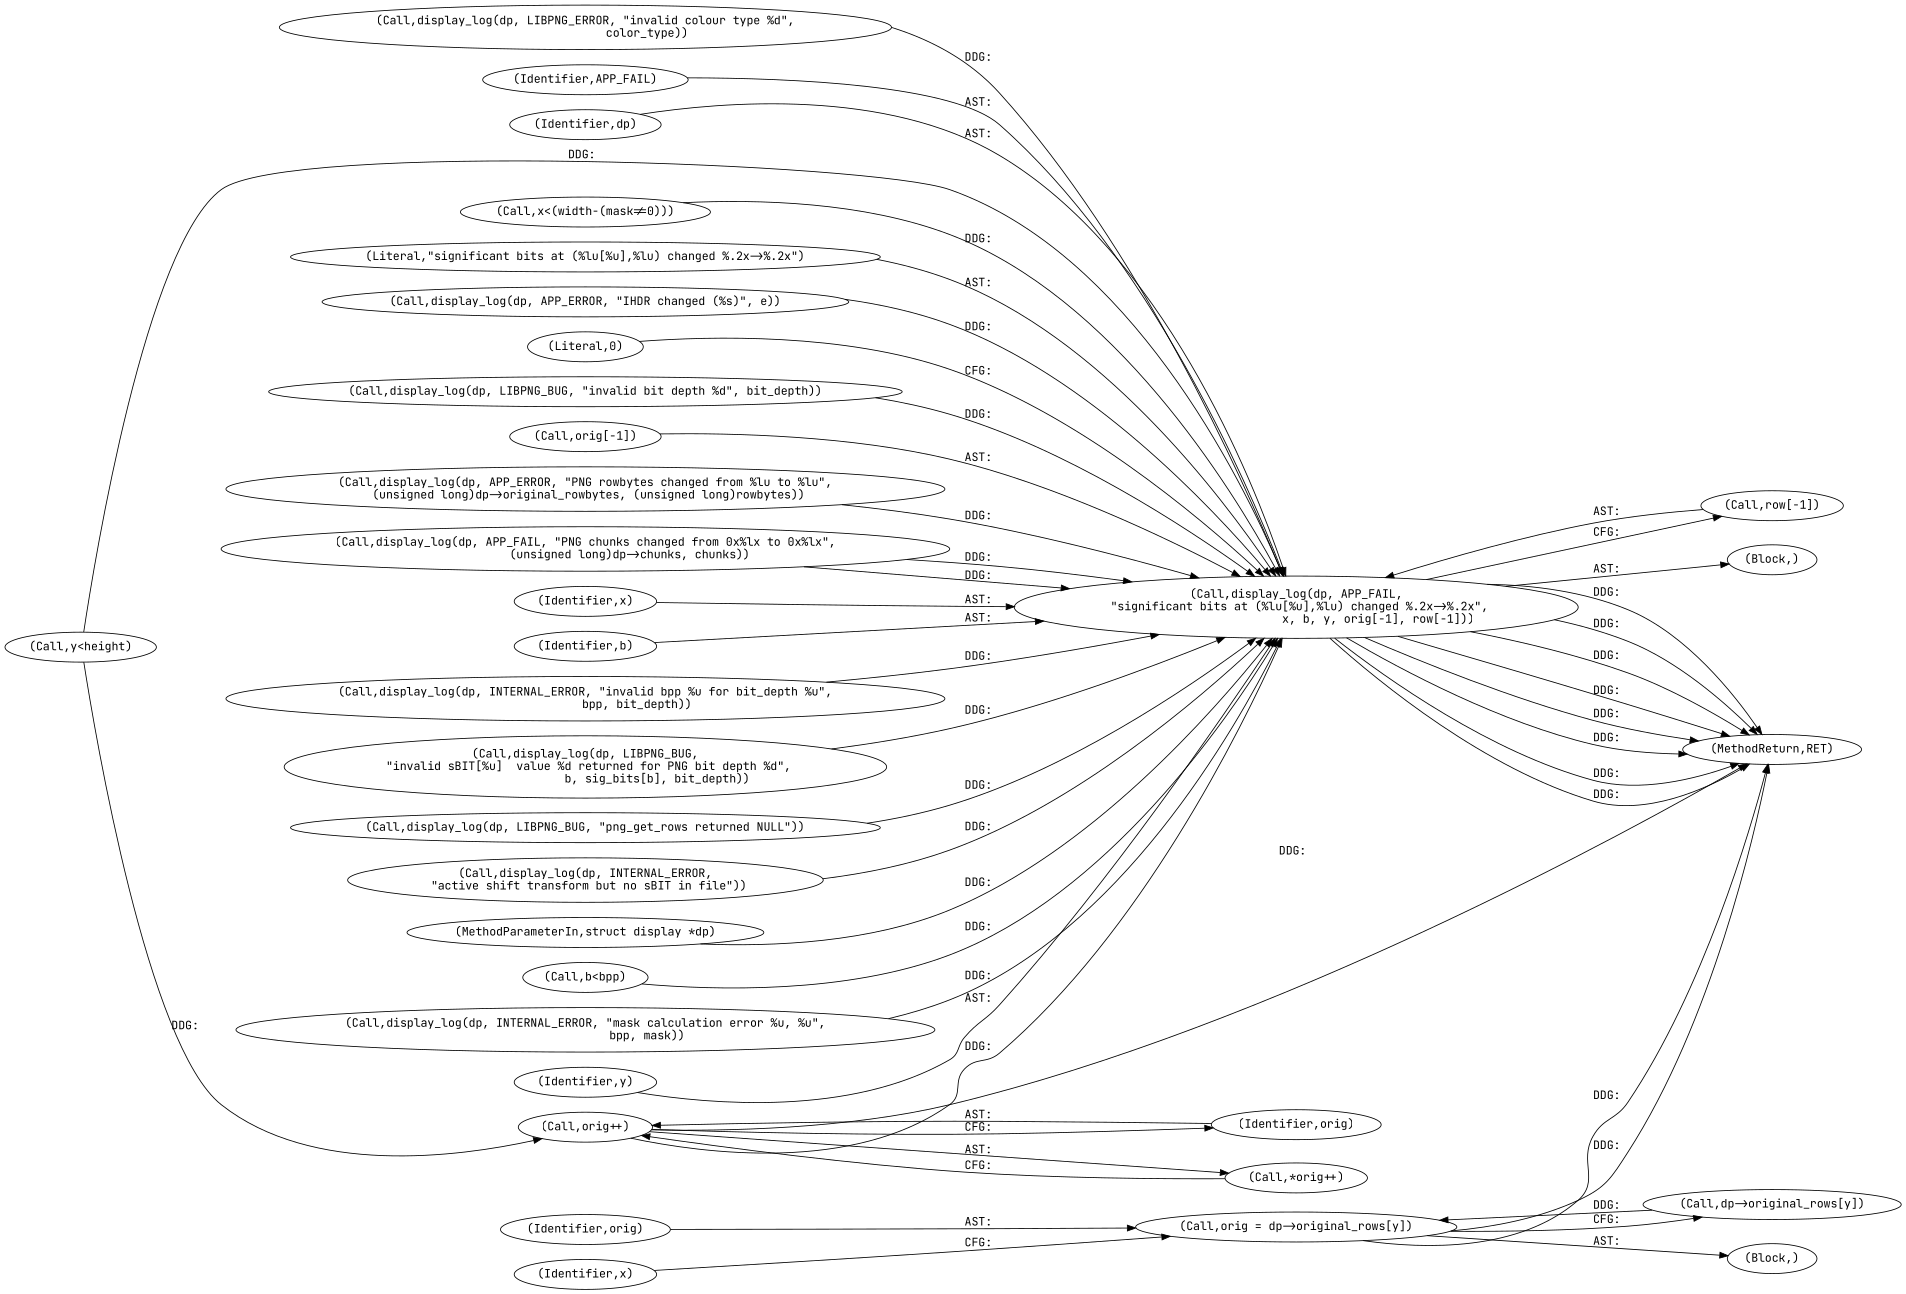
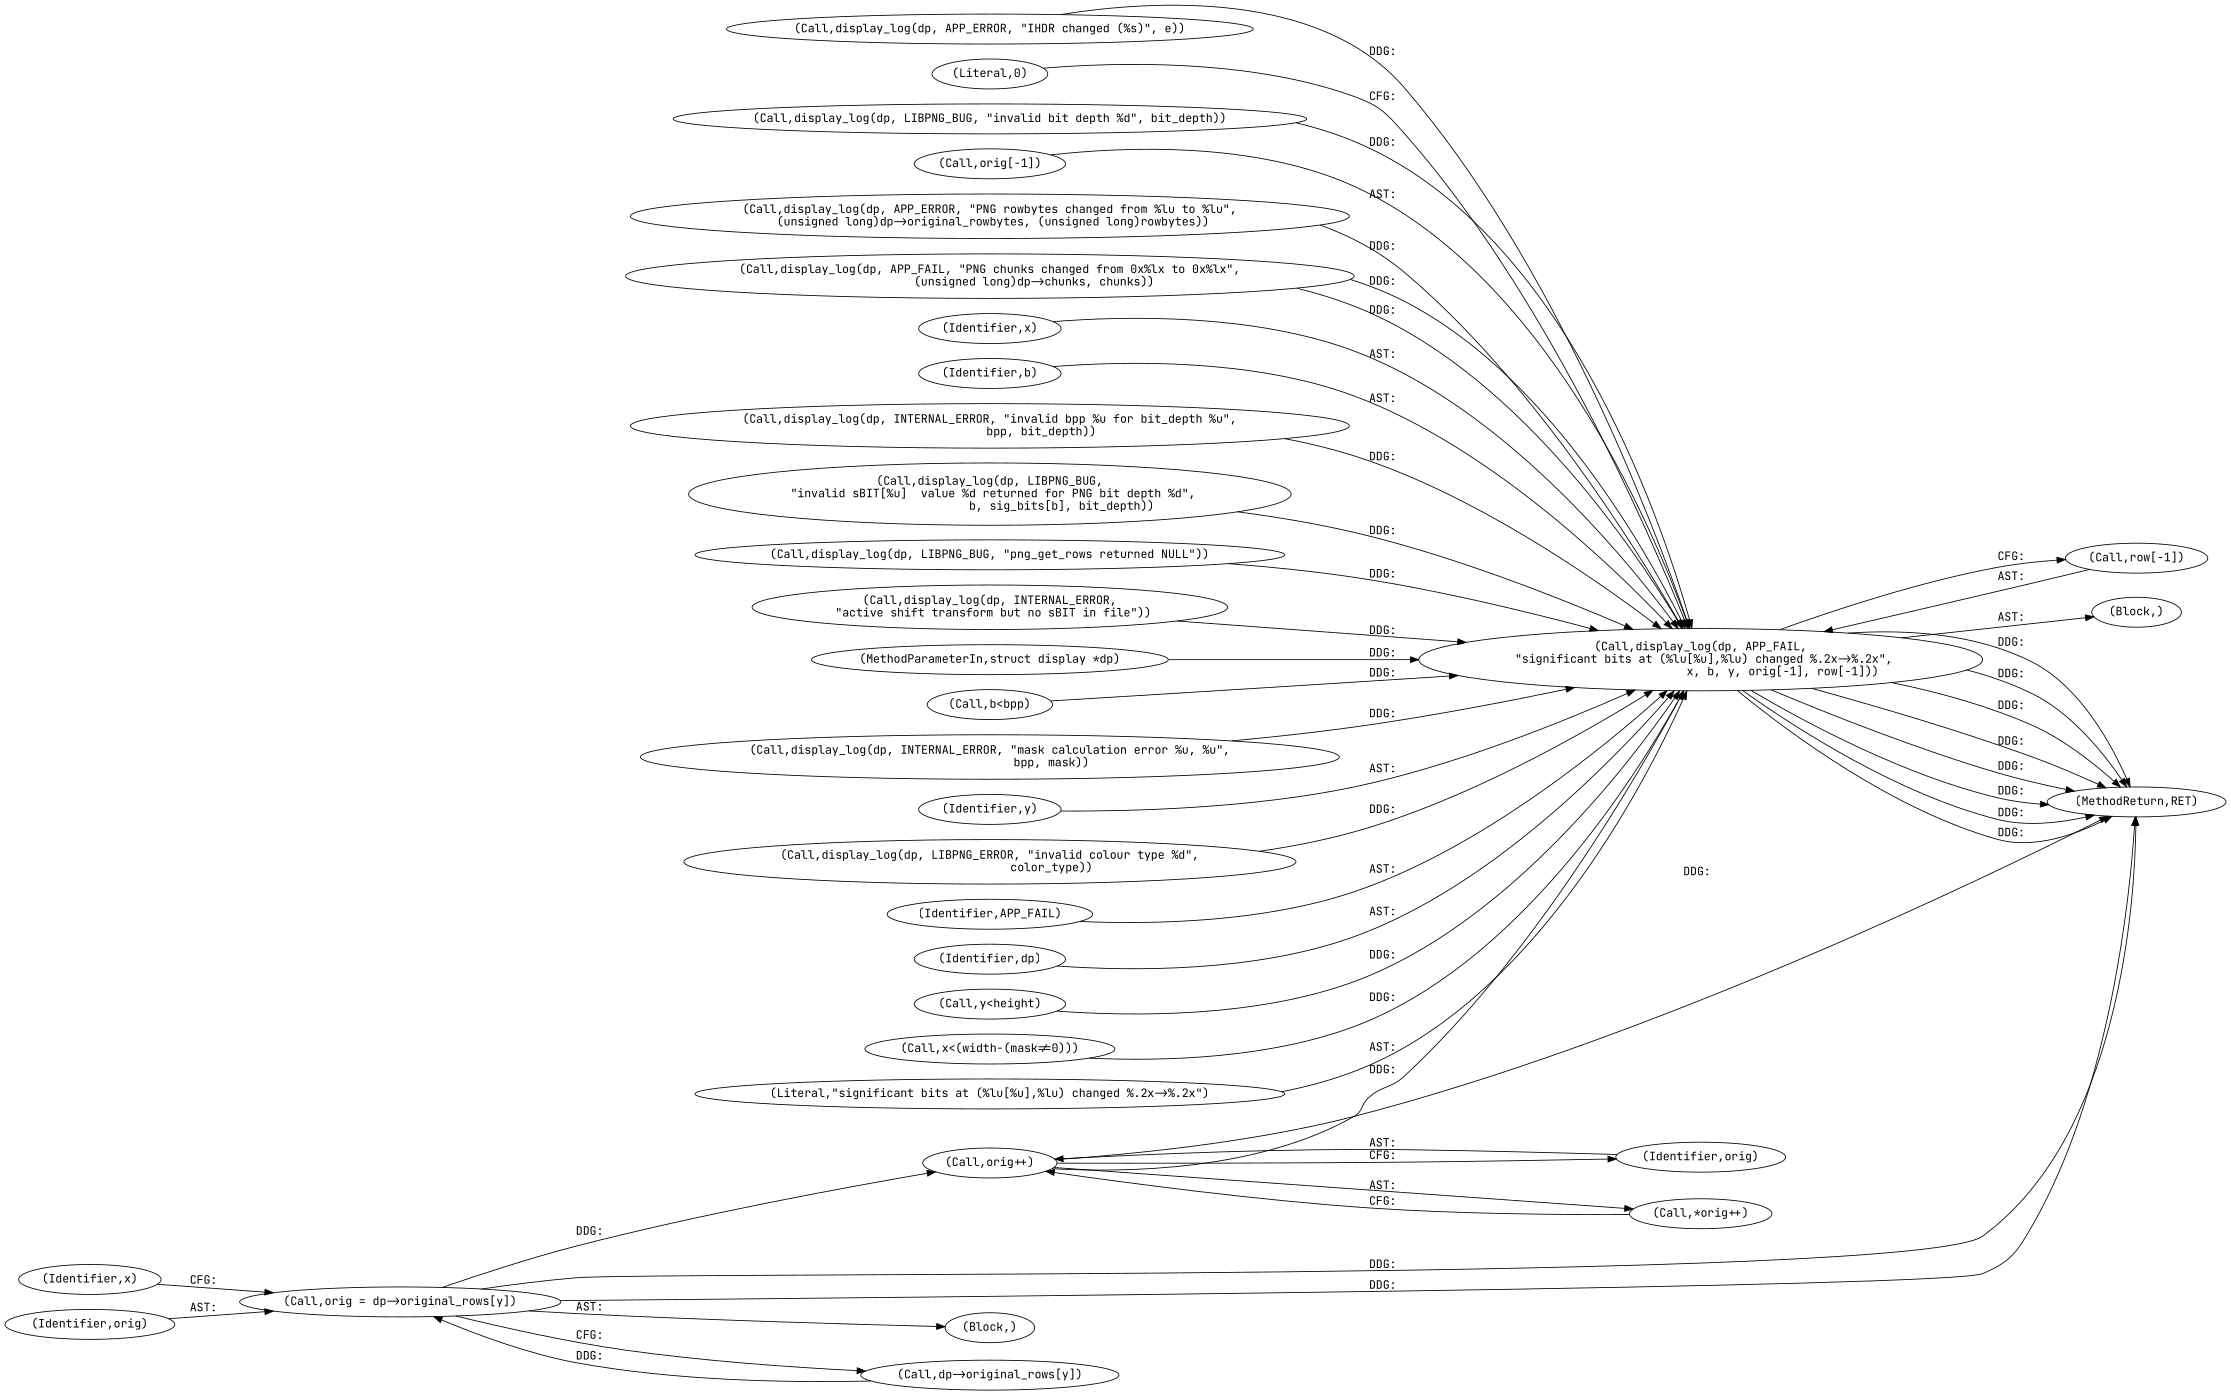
(182, 1045) -> (682, 1221)
